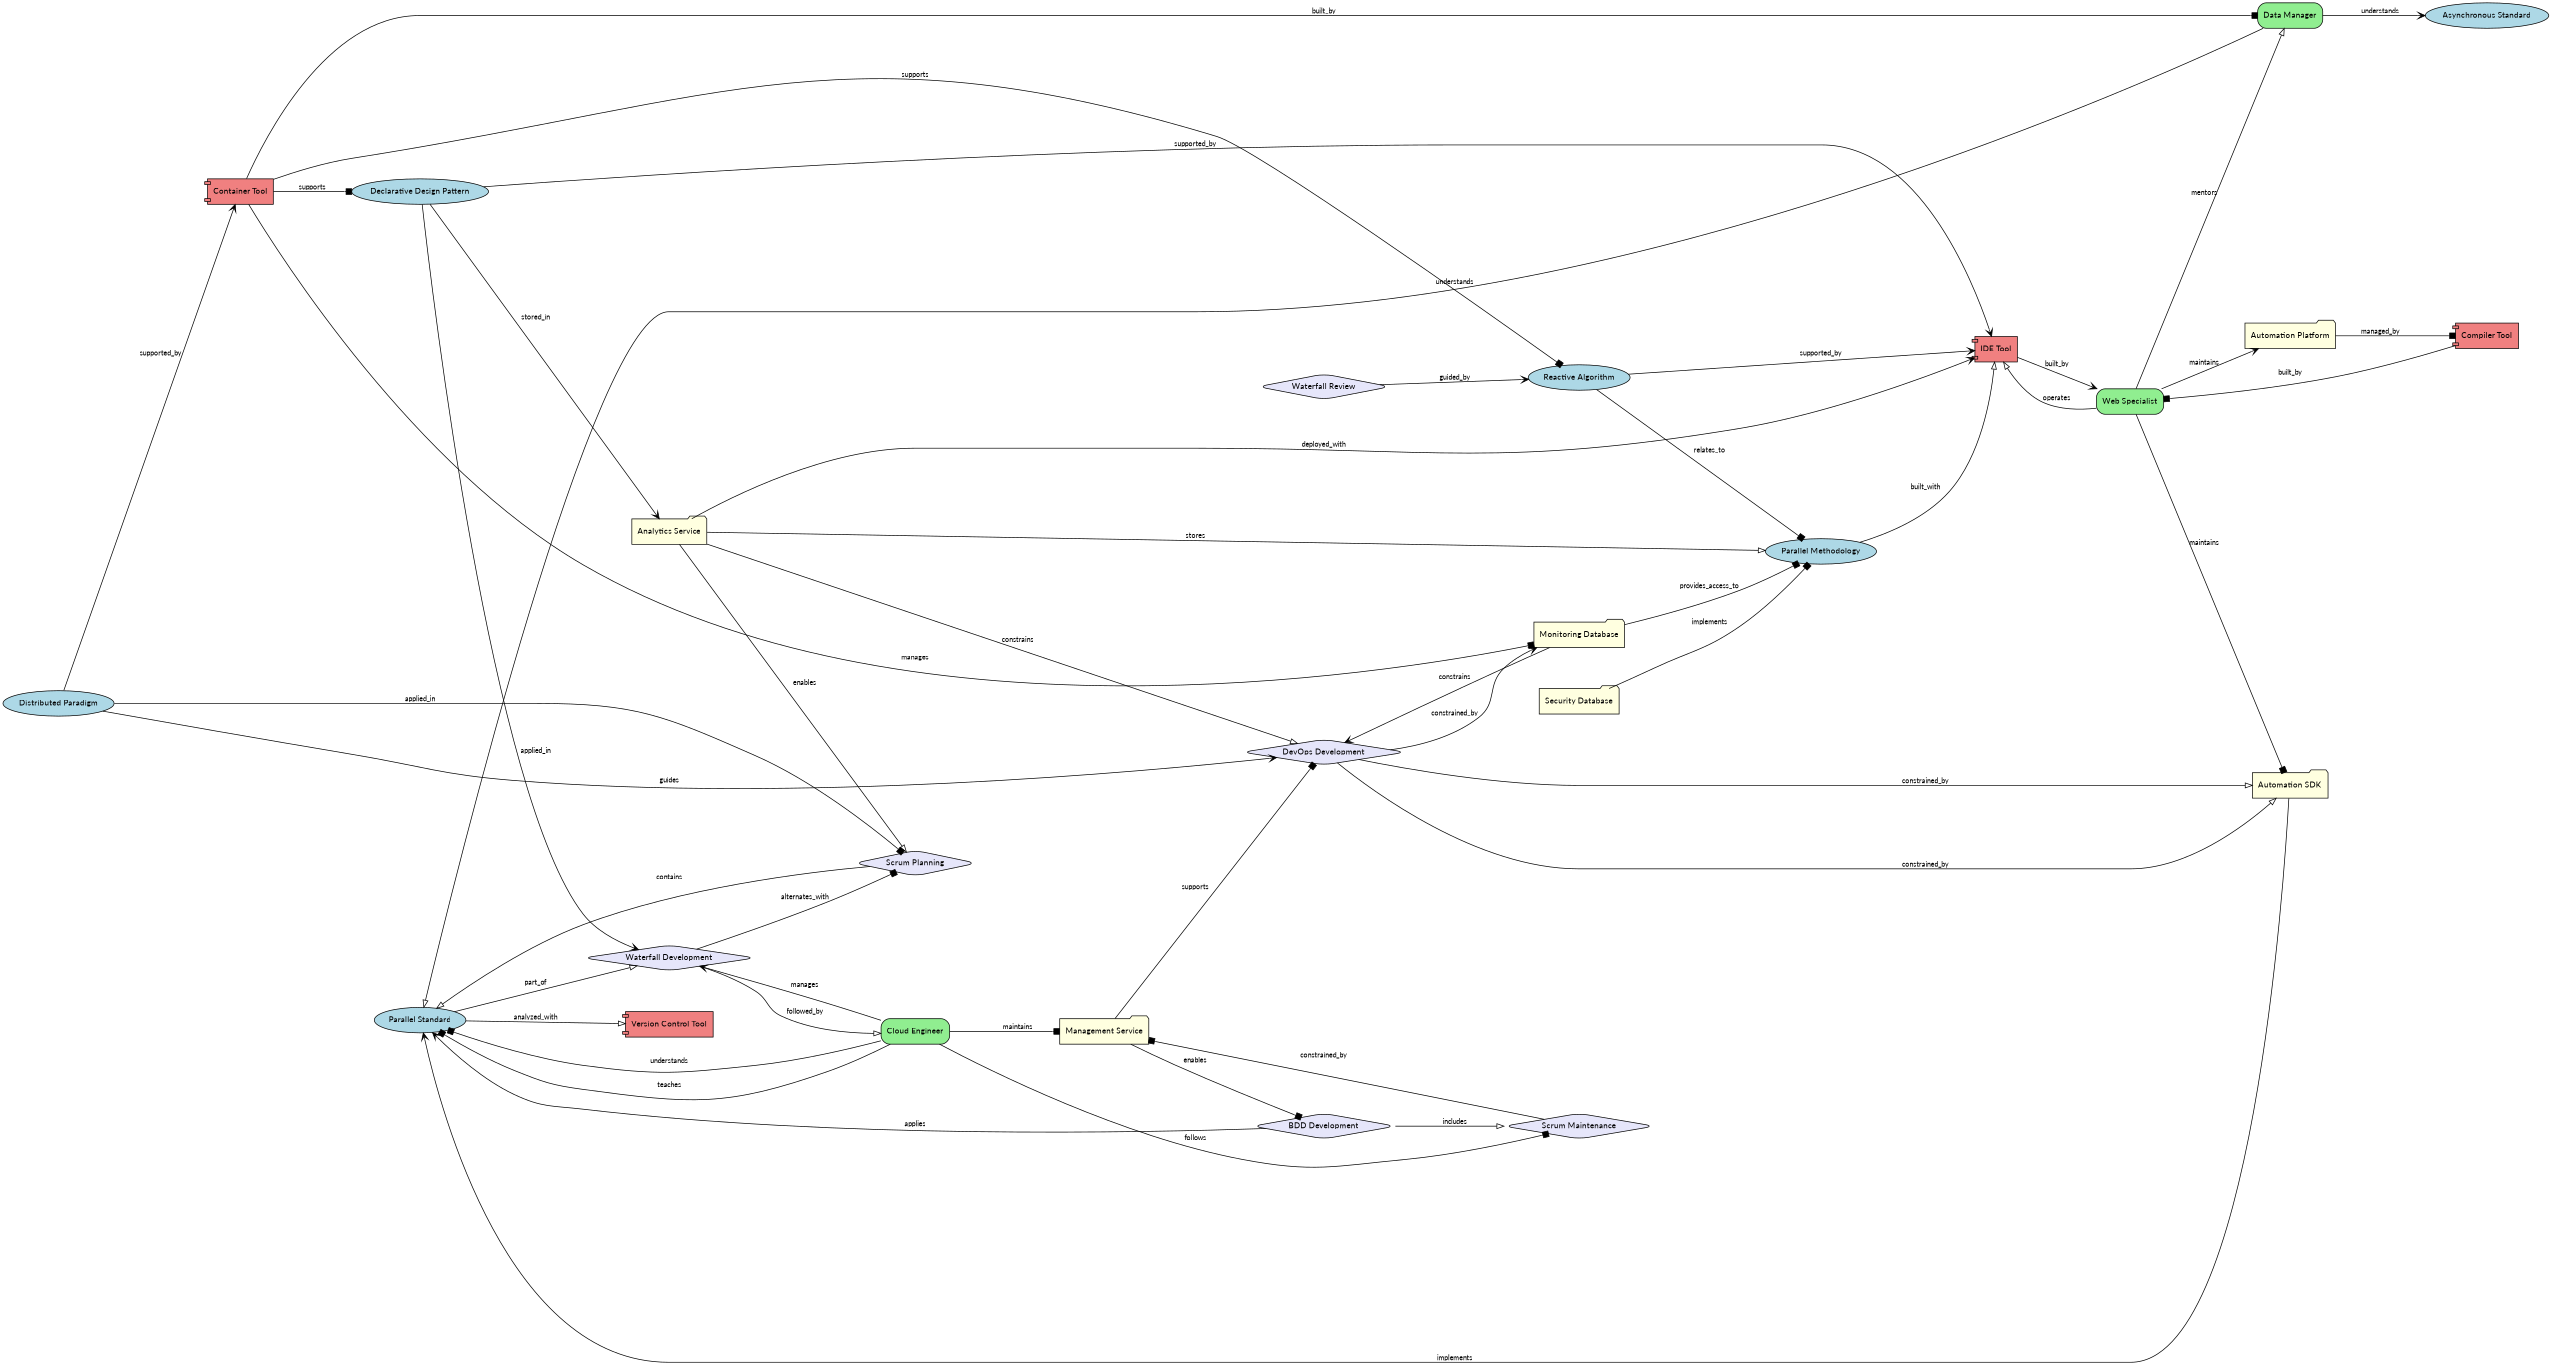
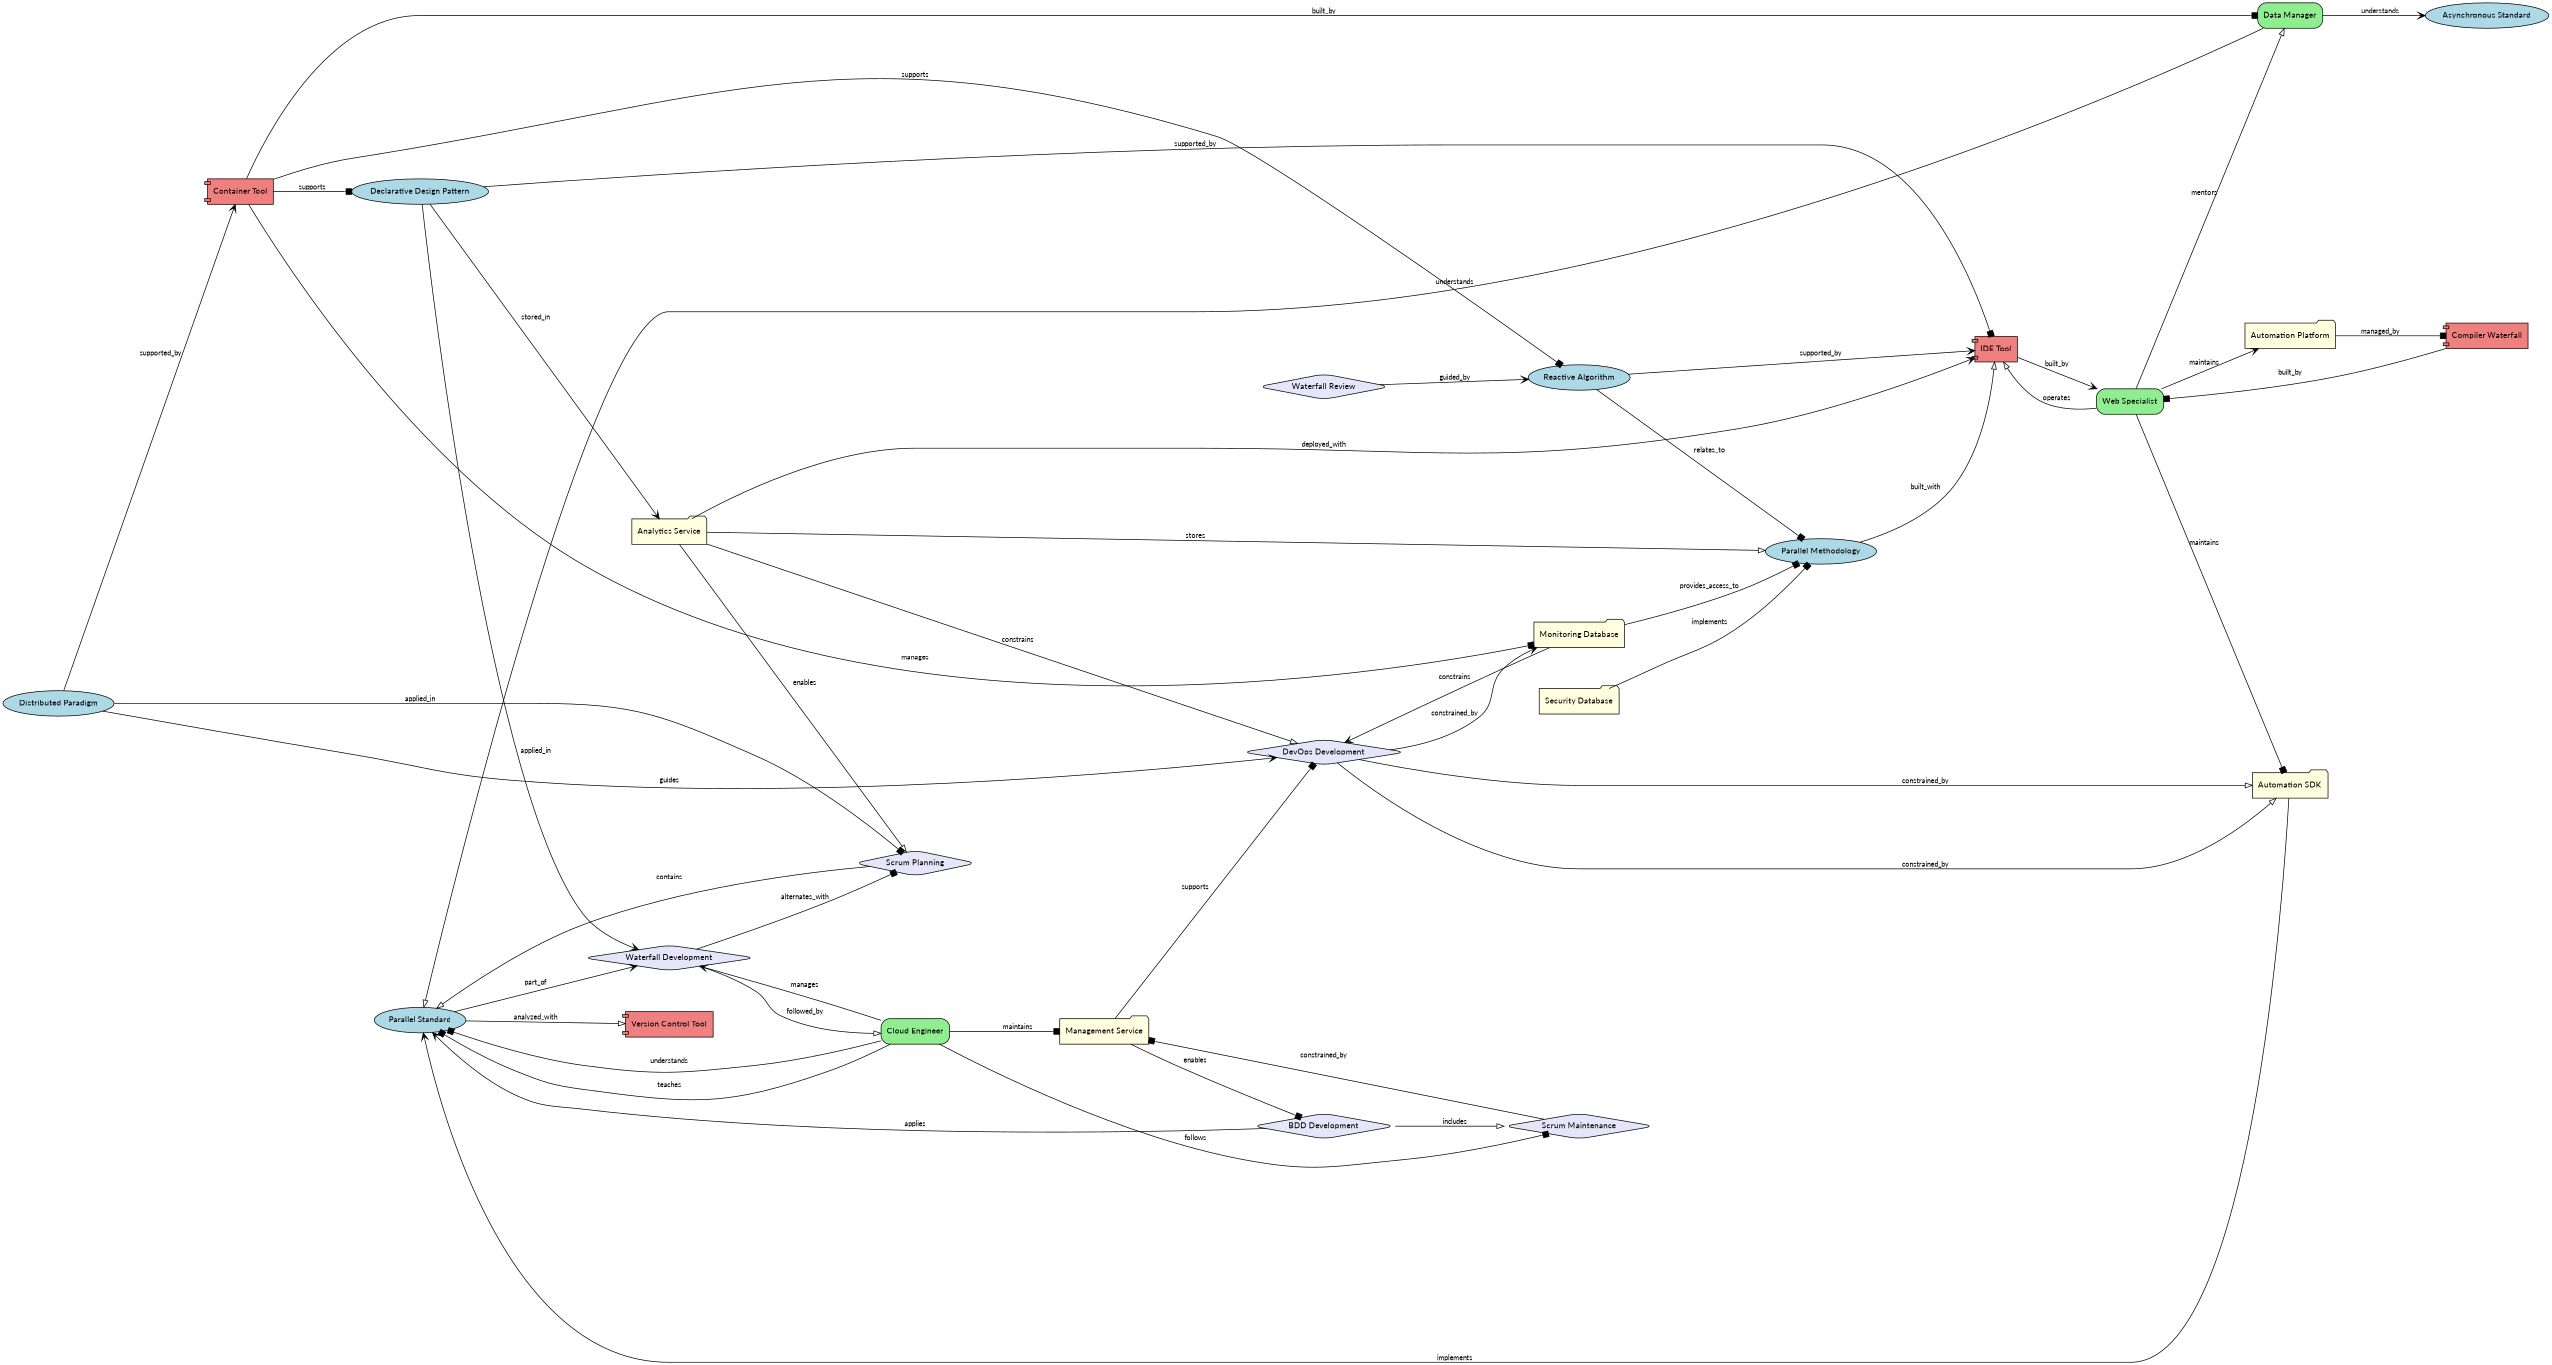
(1284, 147) -> (1284, 147)
(2487, 336) -> (2487, 336)
(542, 990) -> (542, 990)
